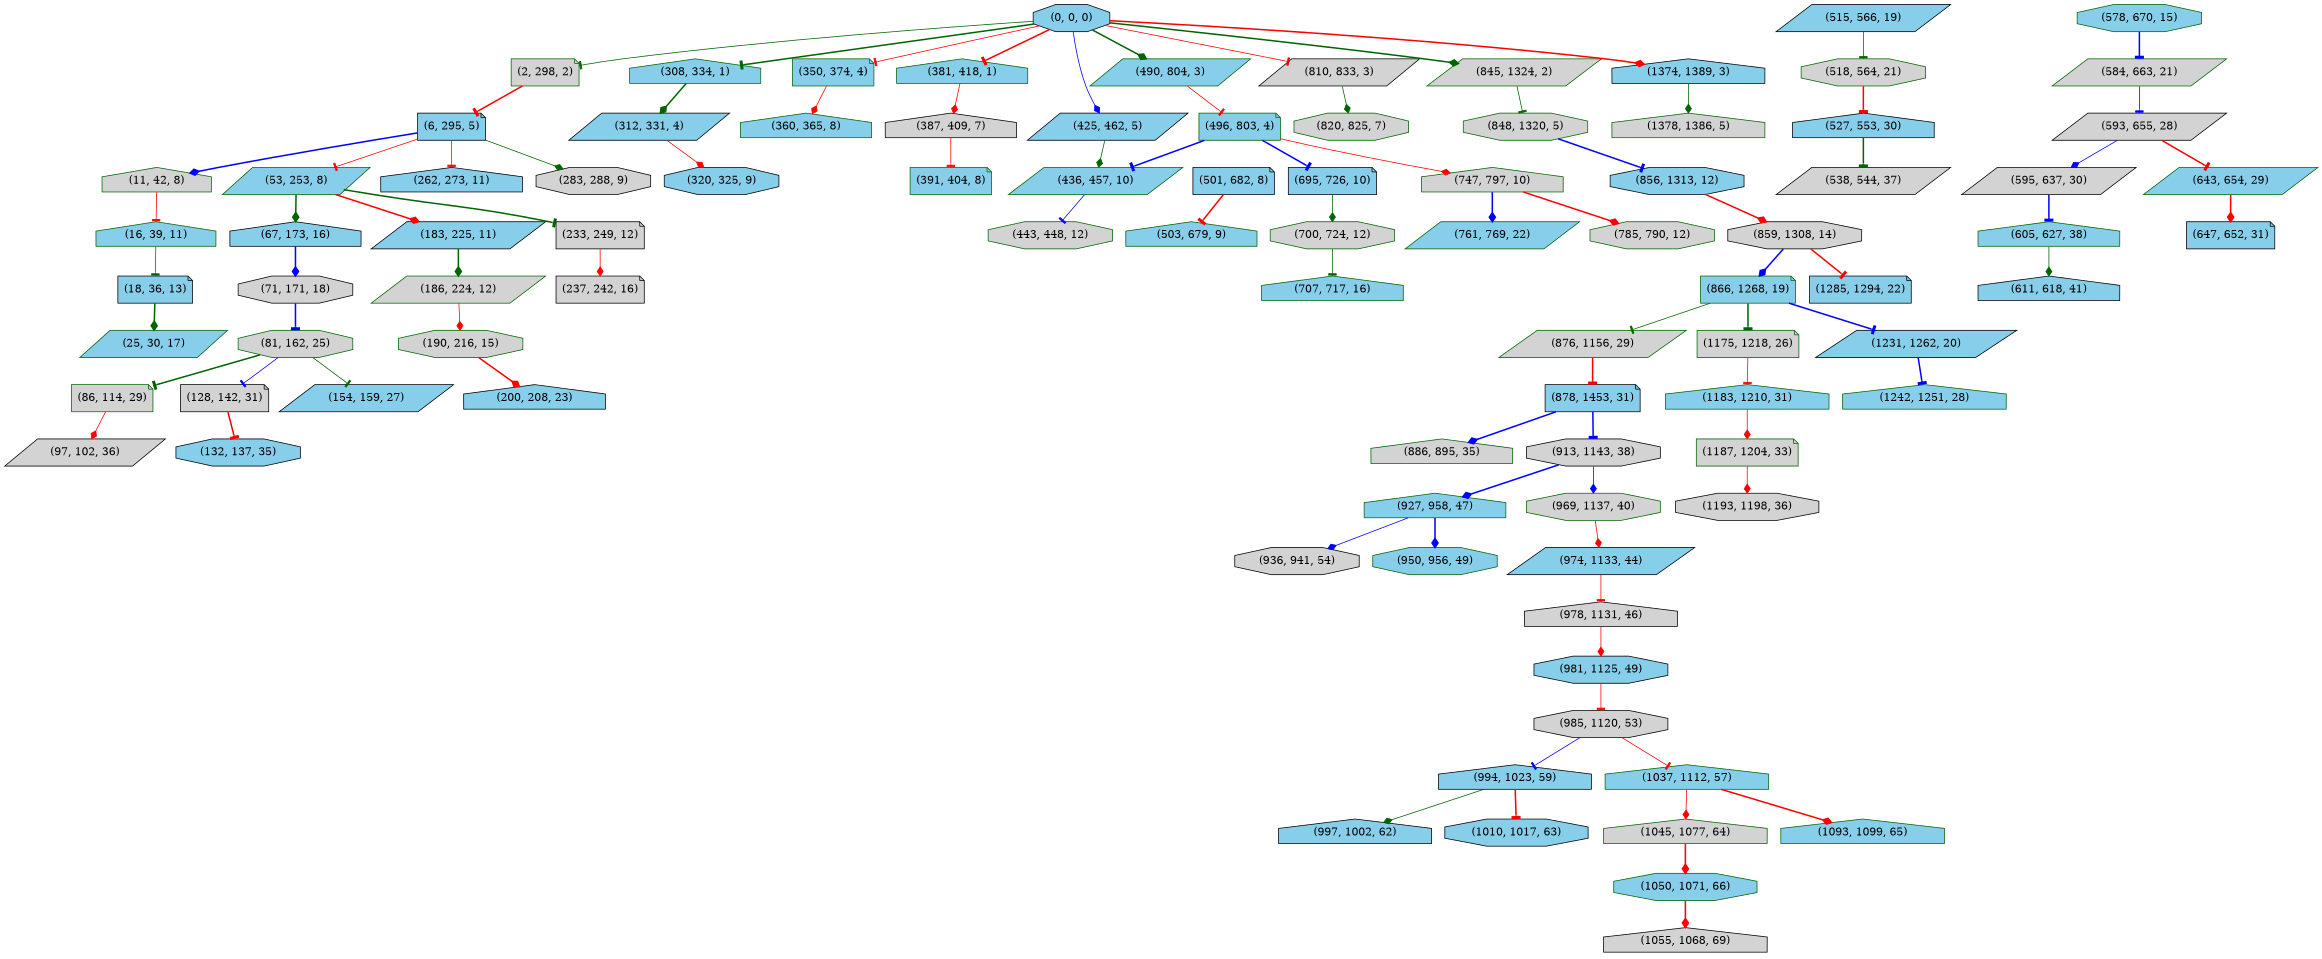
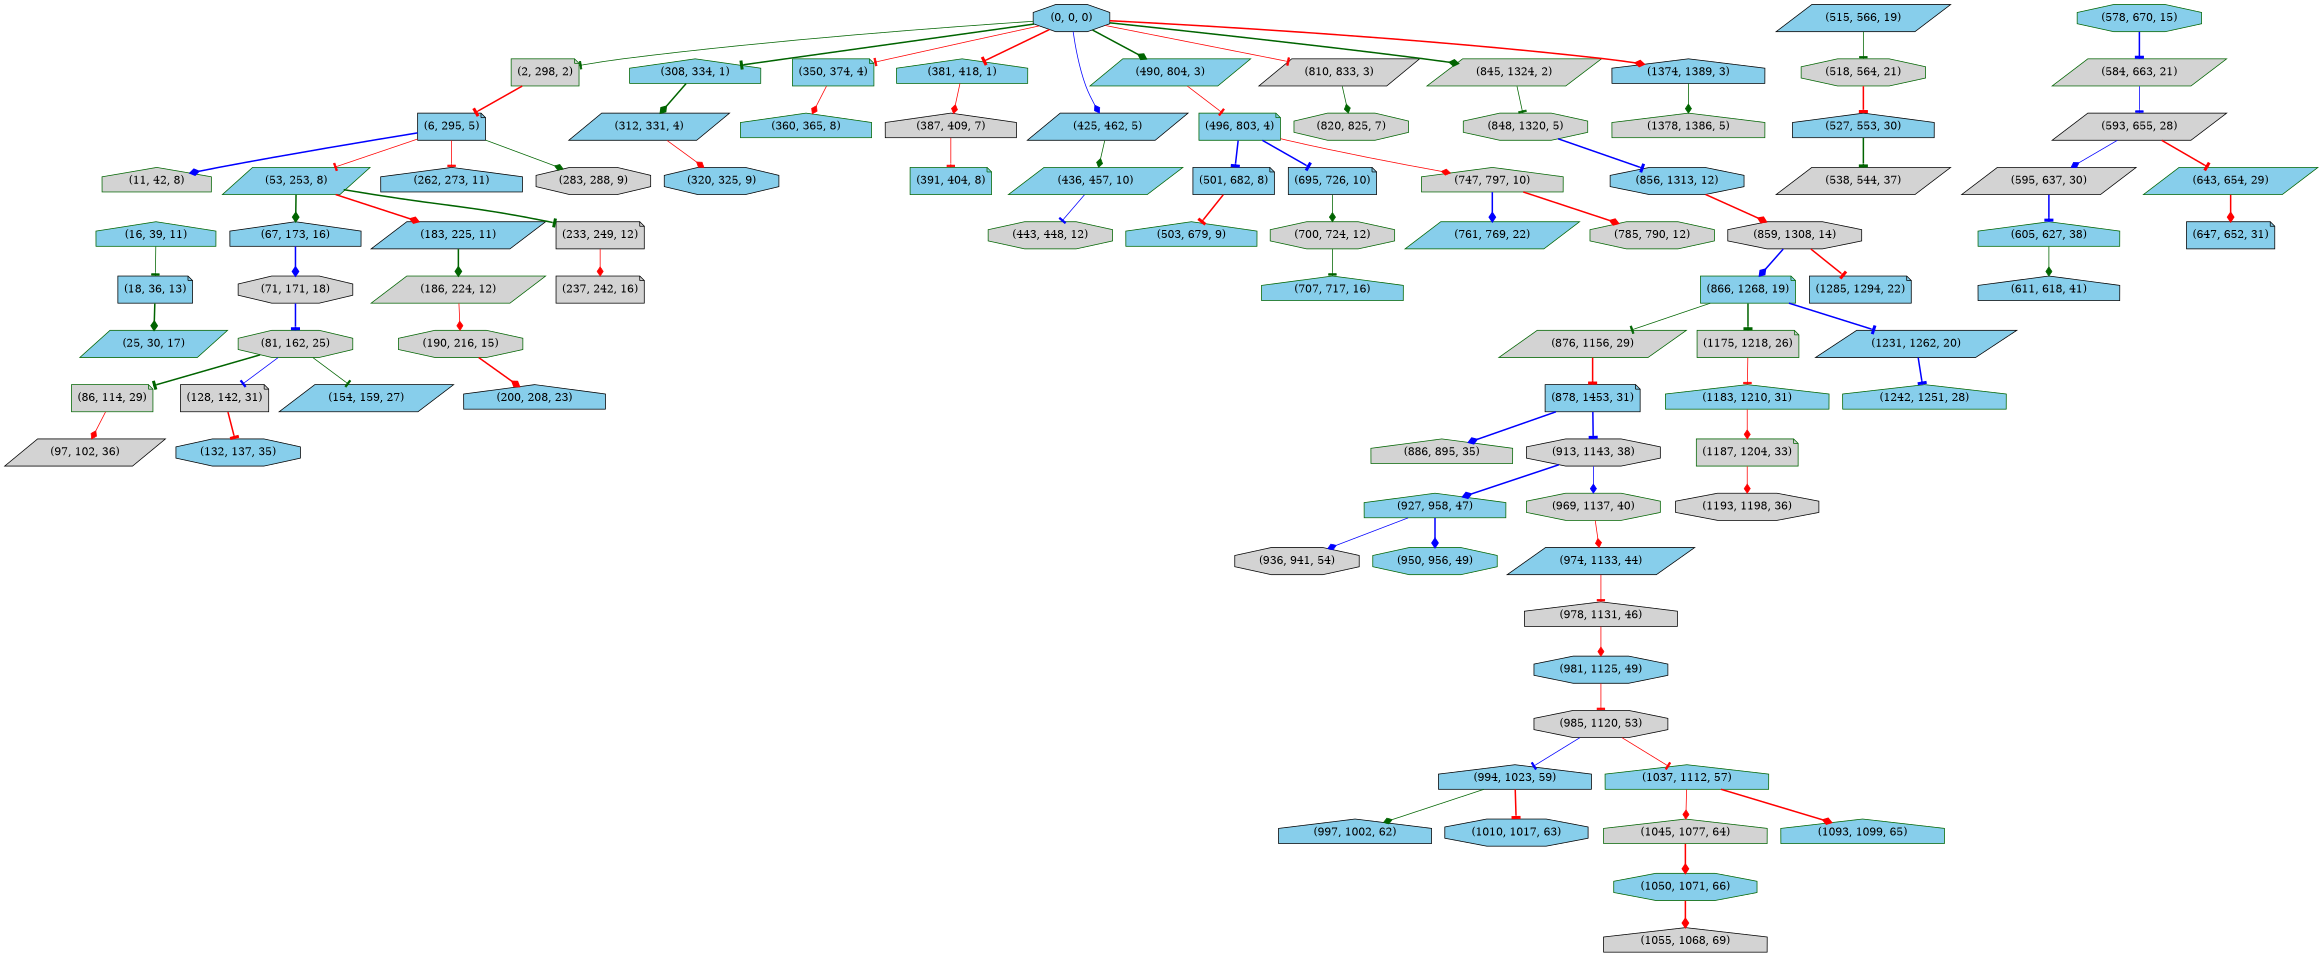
(1169, 153) -> (1237, 152)
(156, 205) -> none
